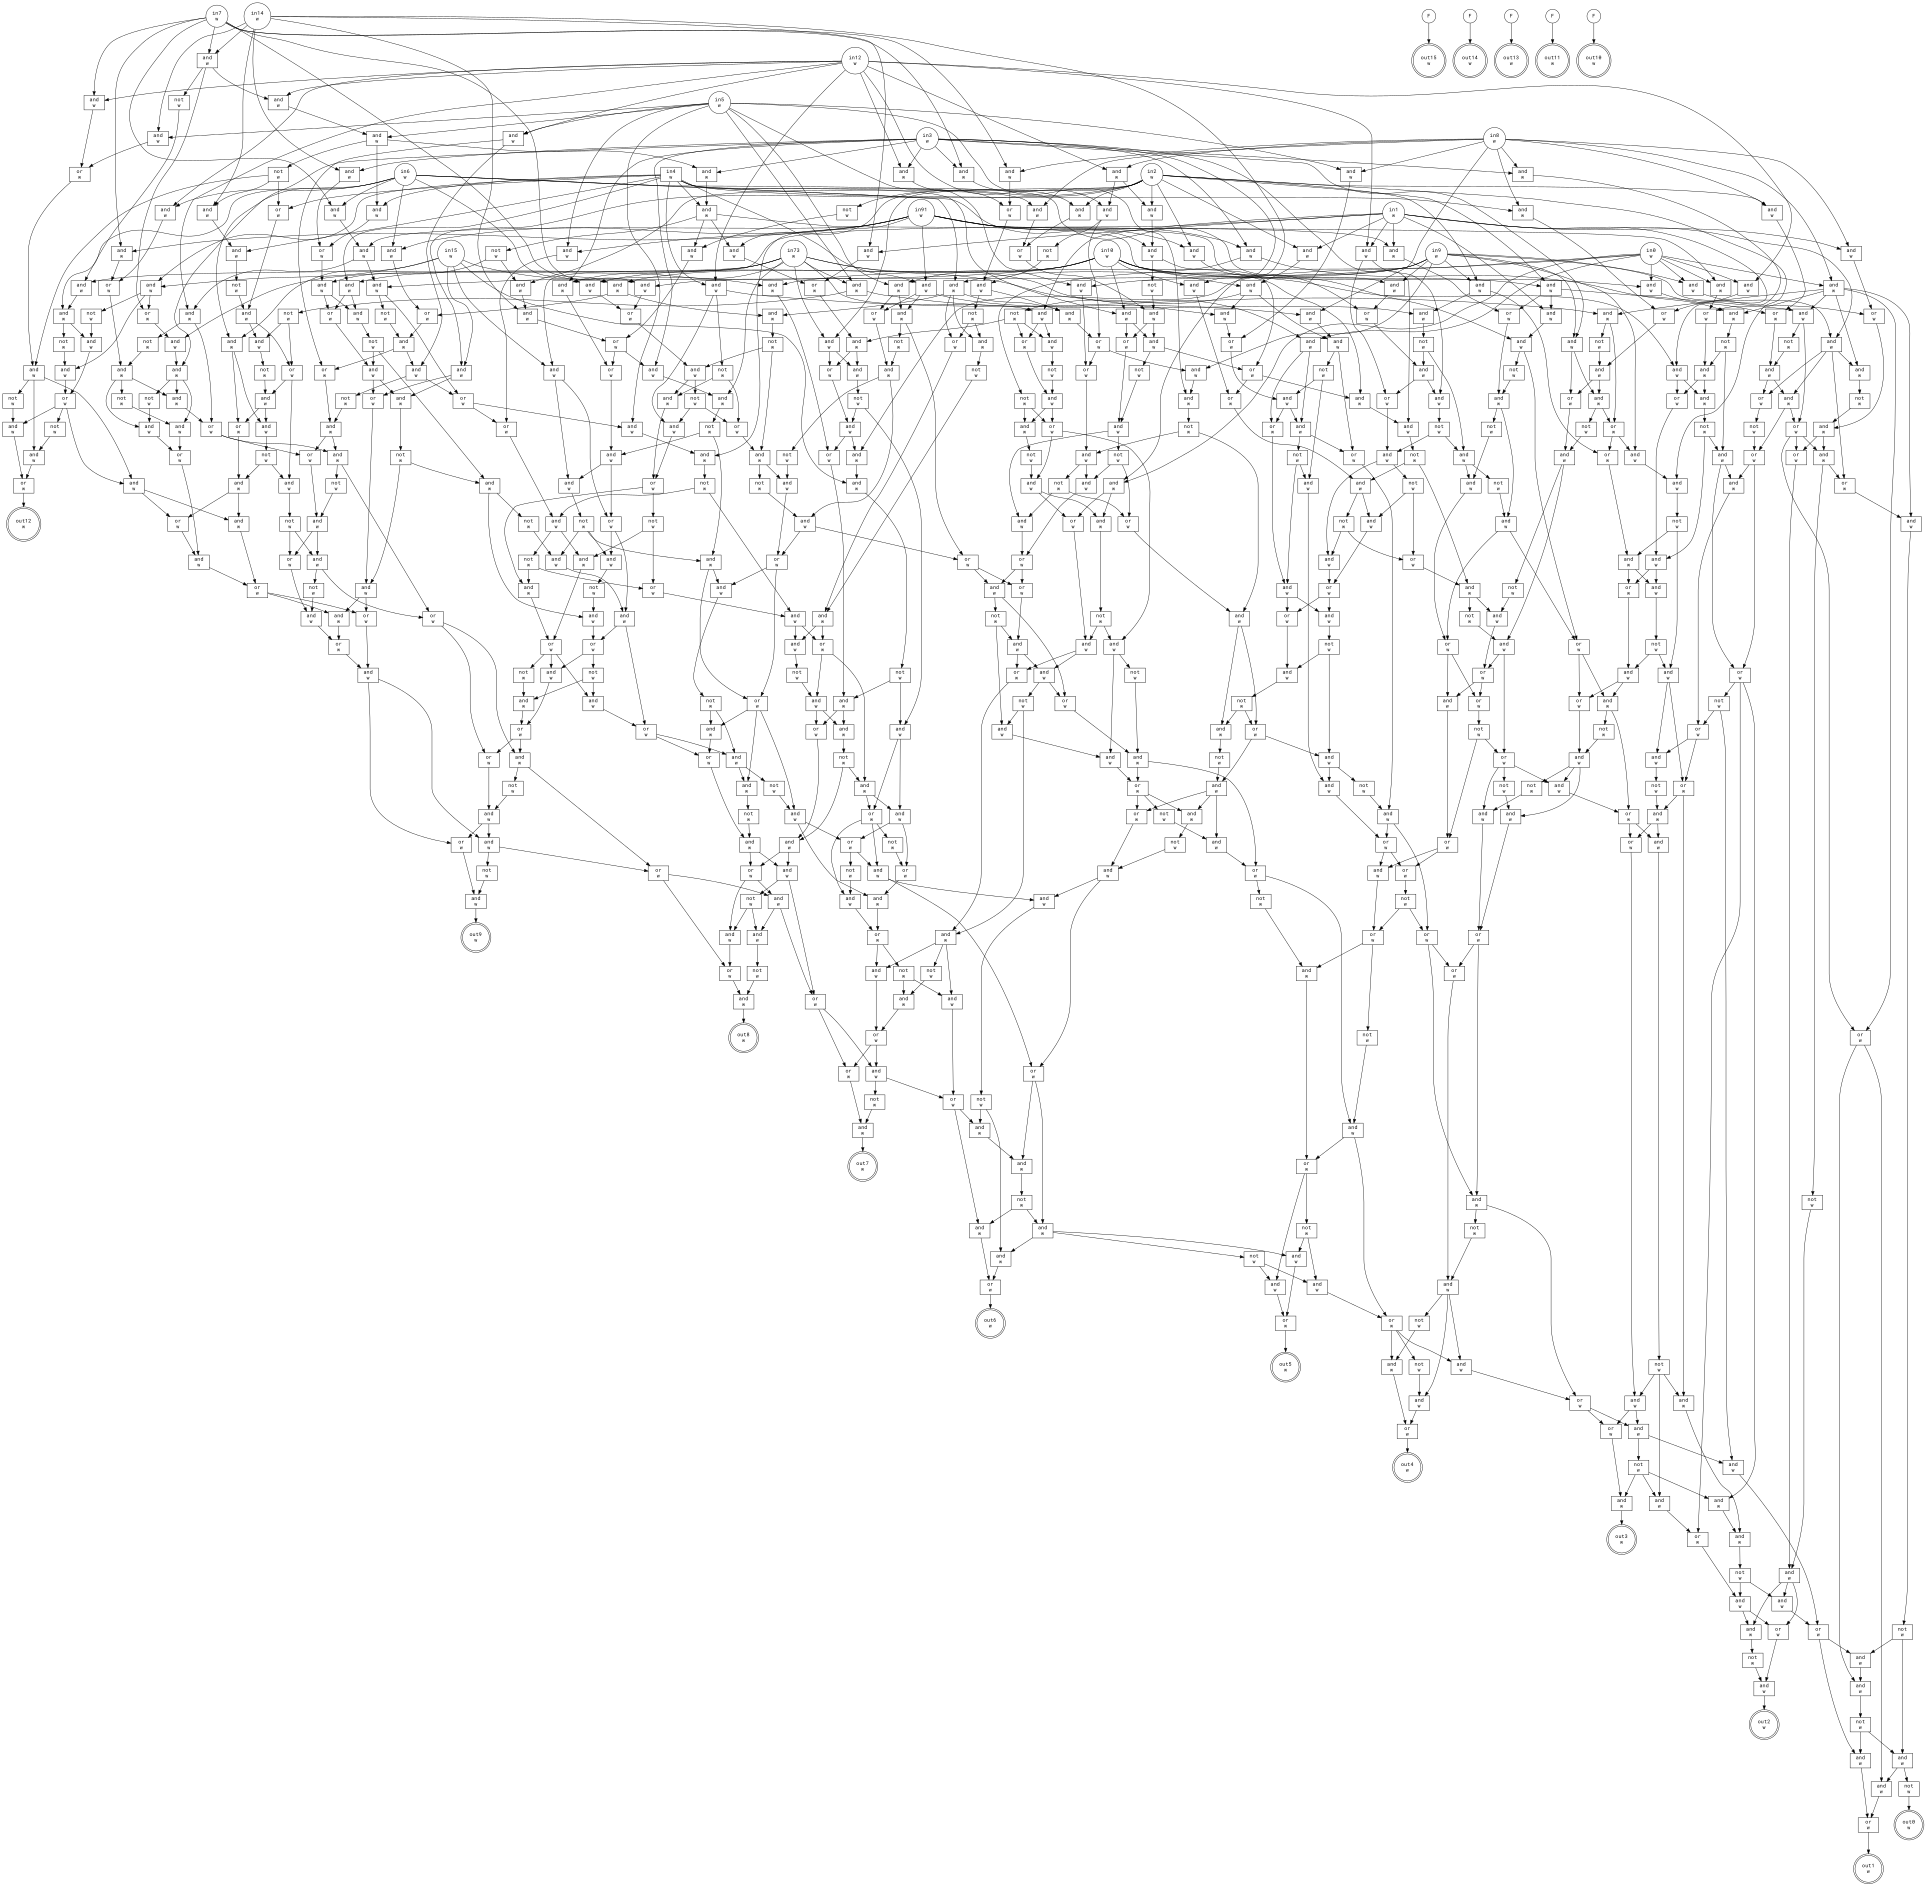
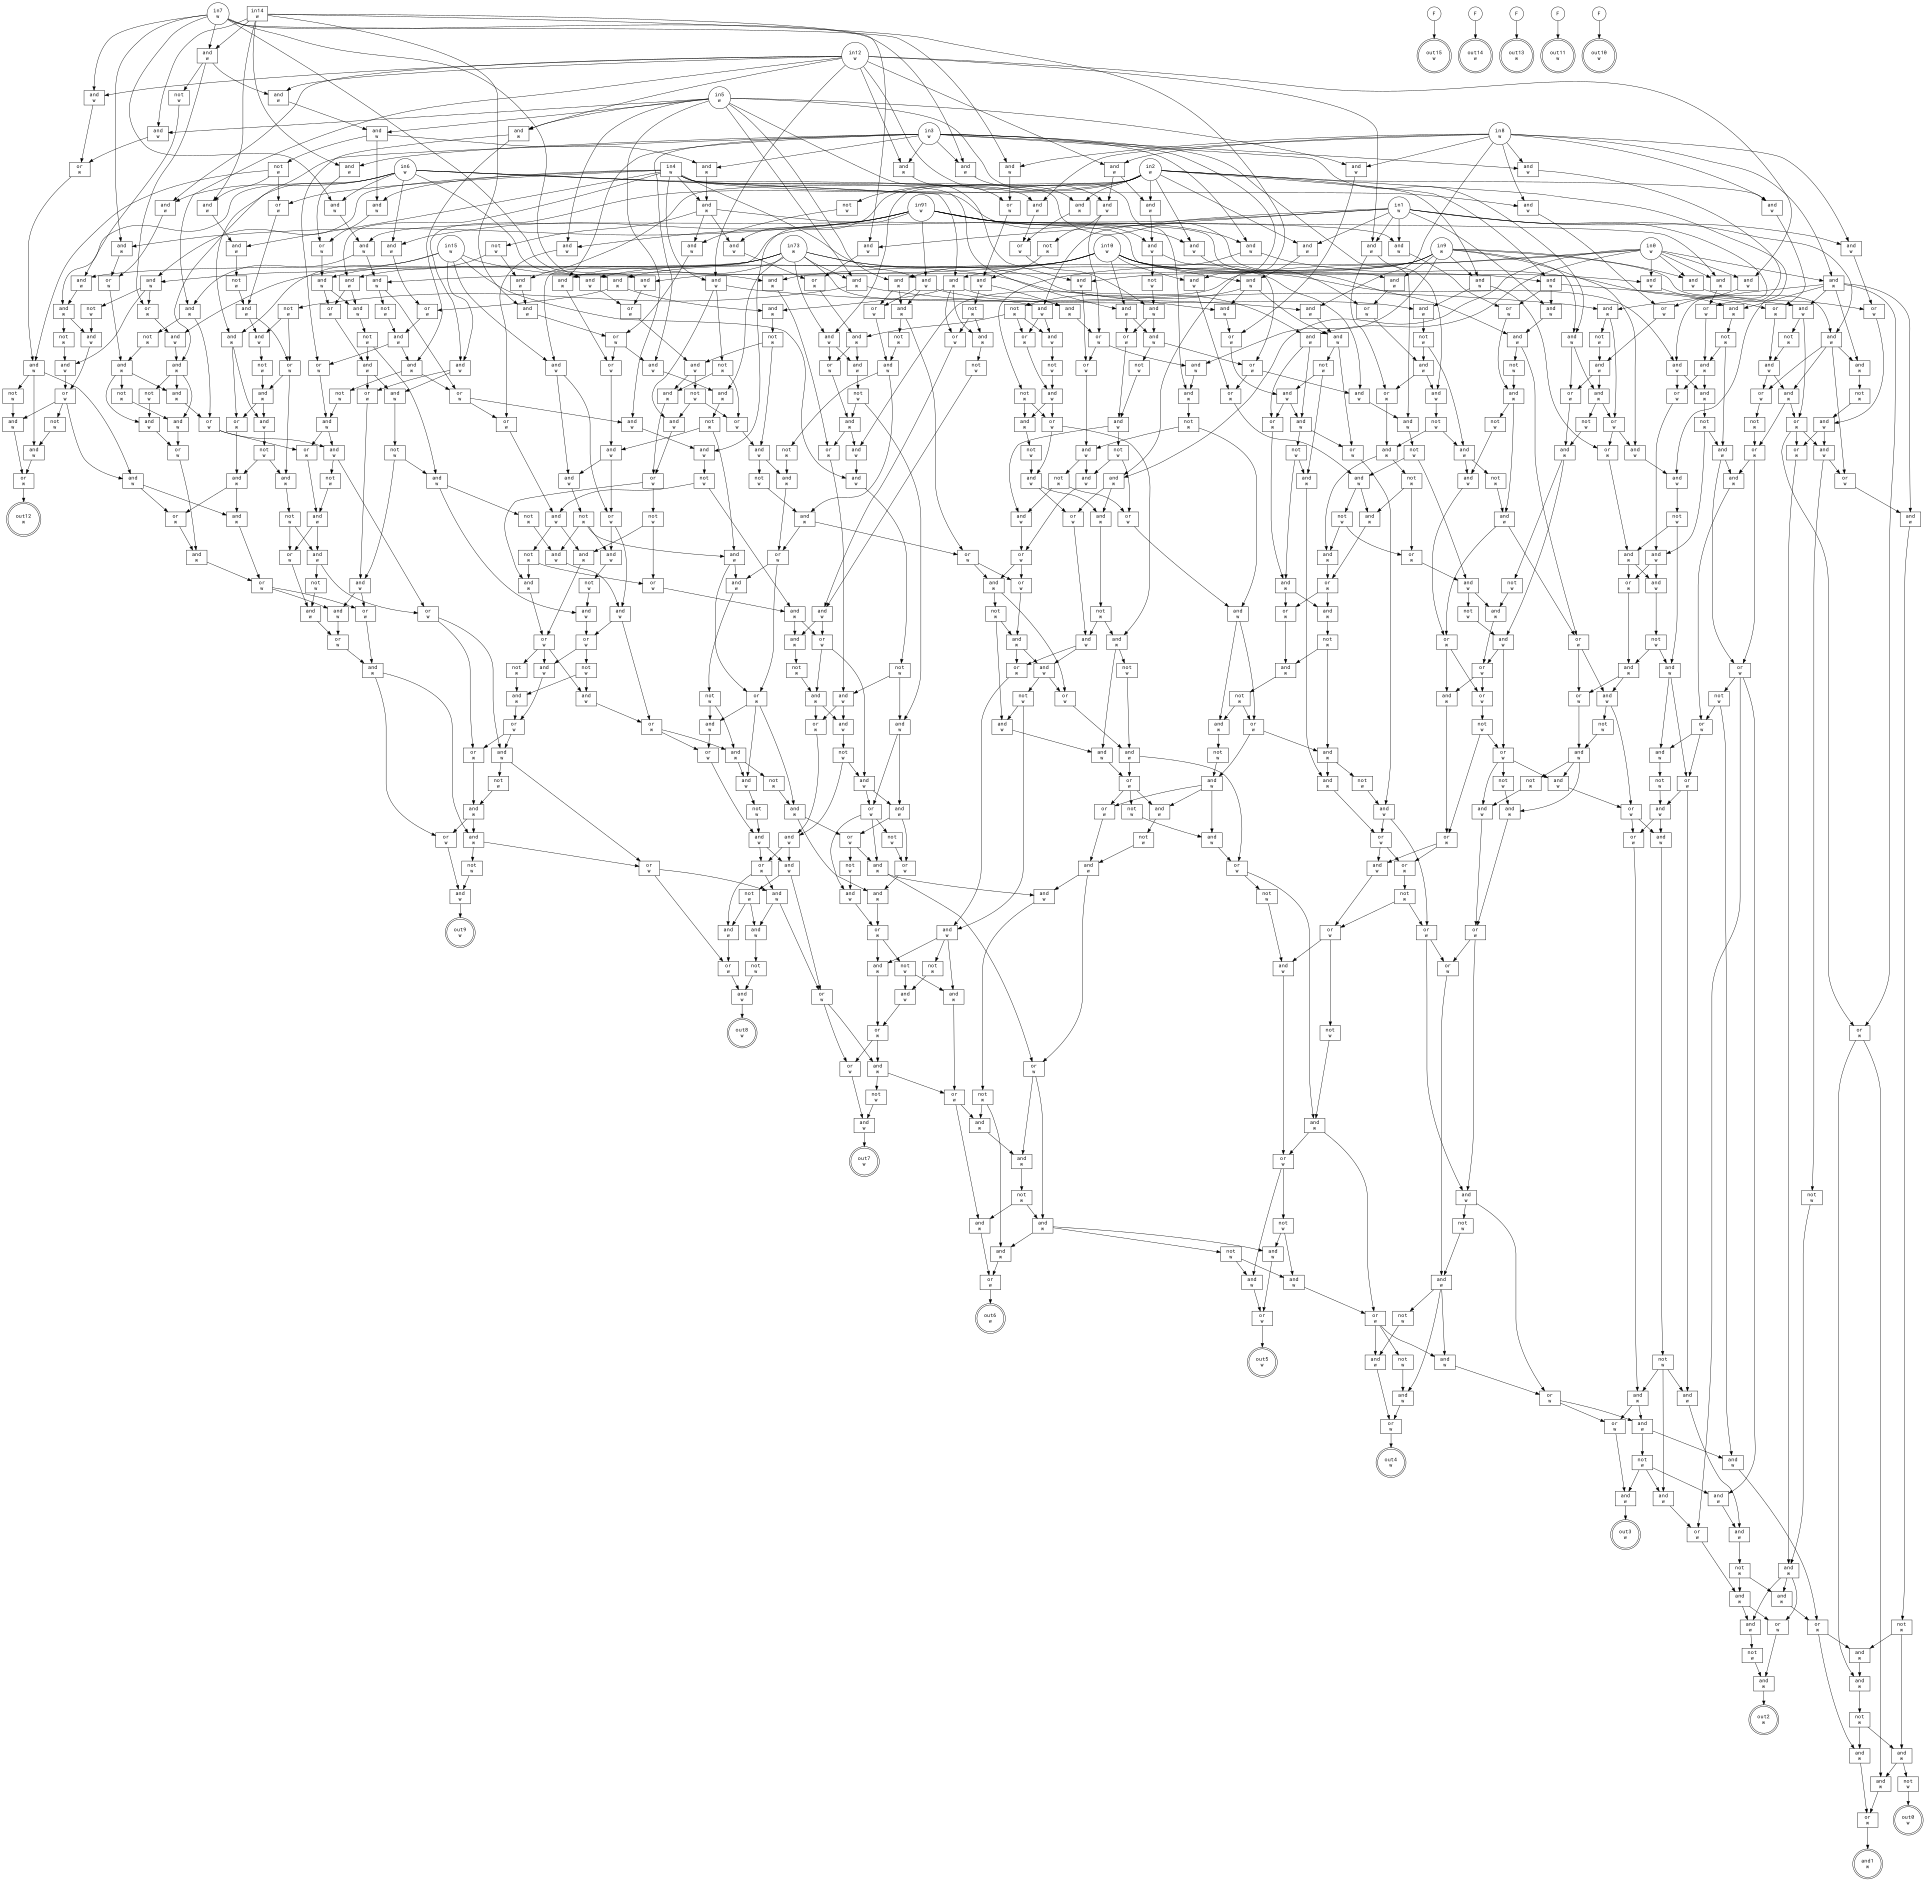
(257, 16) -> (257, 14)
(1868, 1869) -> (1868, 1864)
